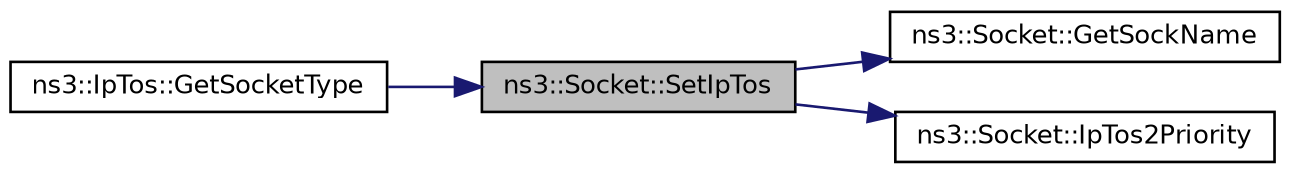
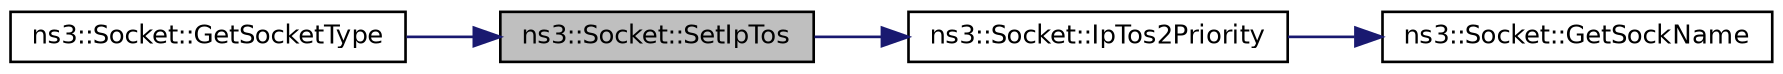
(829, 66) -> (1321, 37)
(199, 87) -> (208, 37)
